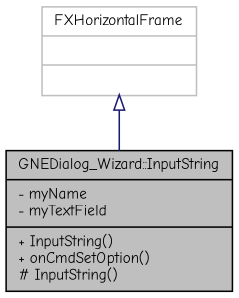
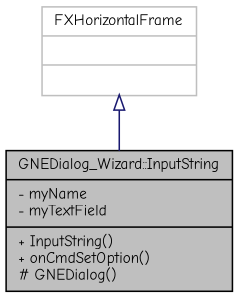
(69, 275) -> (68, 275)
